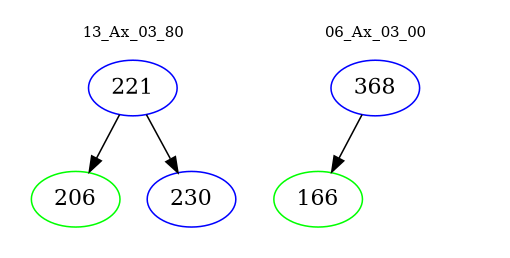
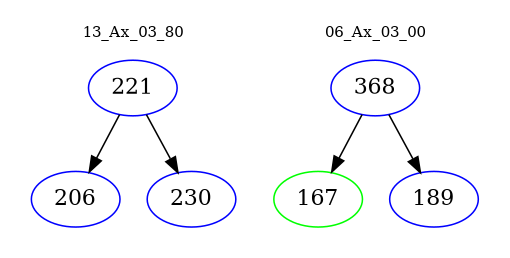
(76, 199) -> (76, 199)
(318, 199) -> (318, 199)
none -> (434, 199)
